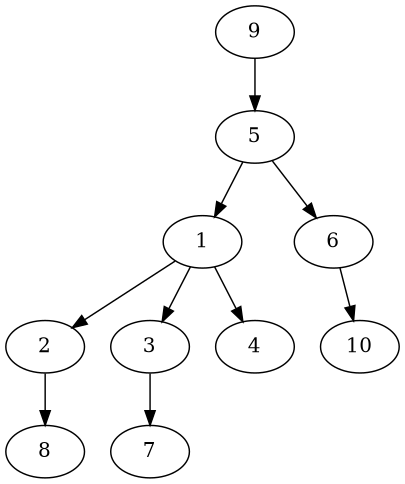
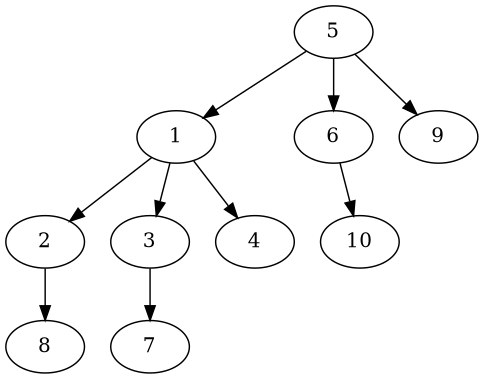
(255, 77) -> (381, 79)
